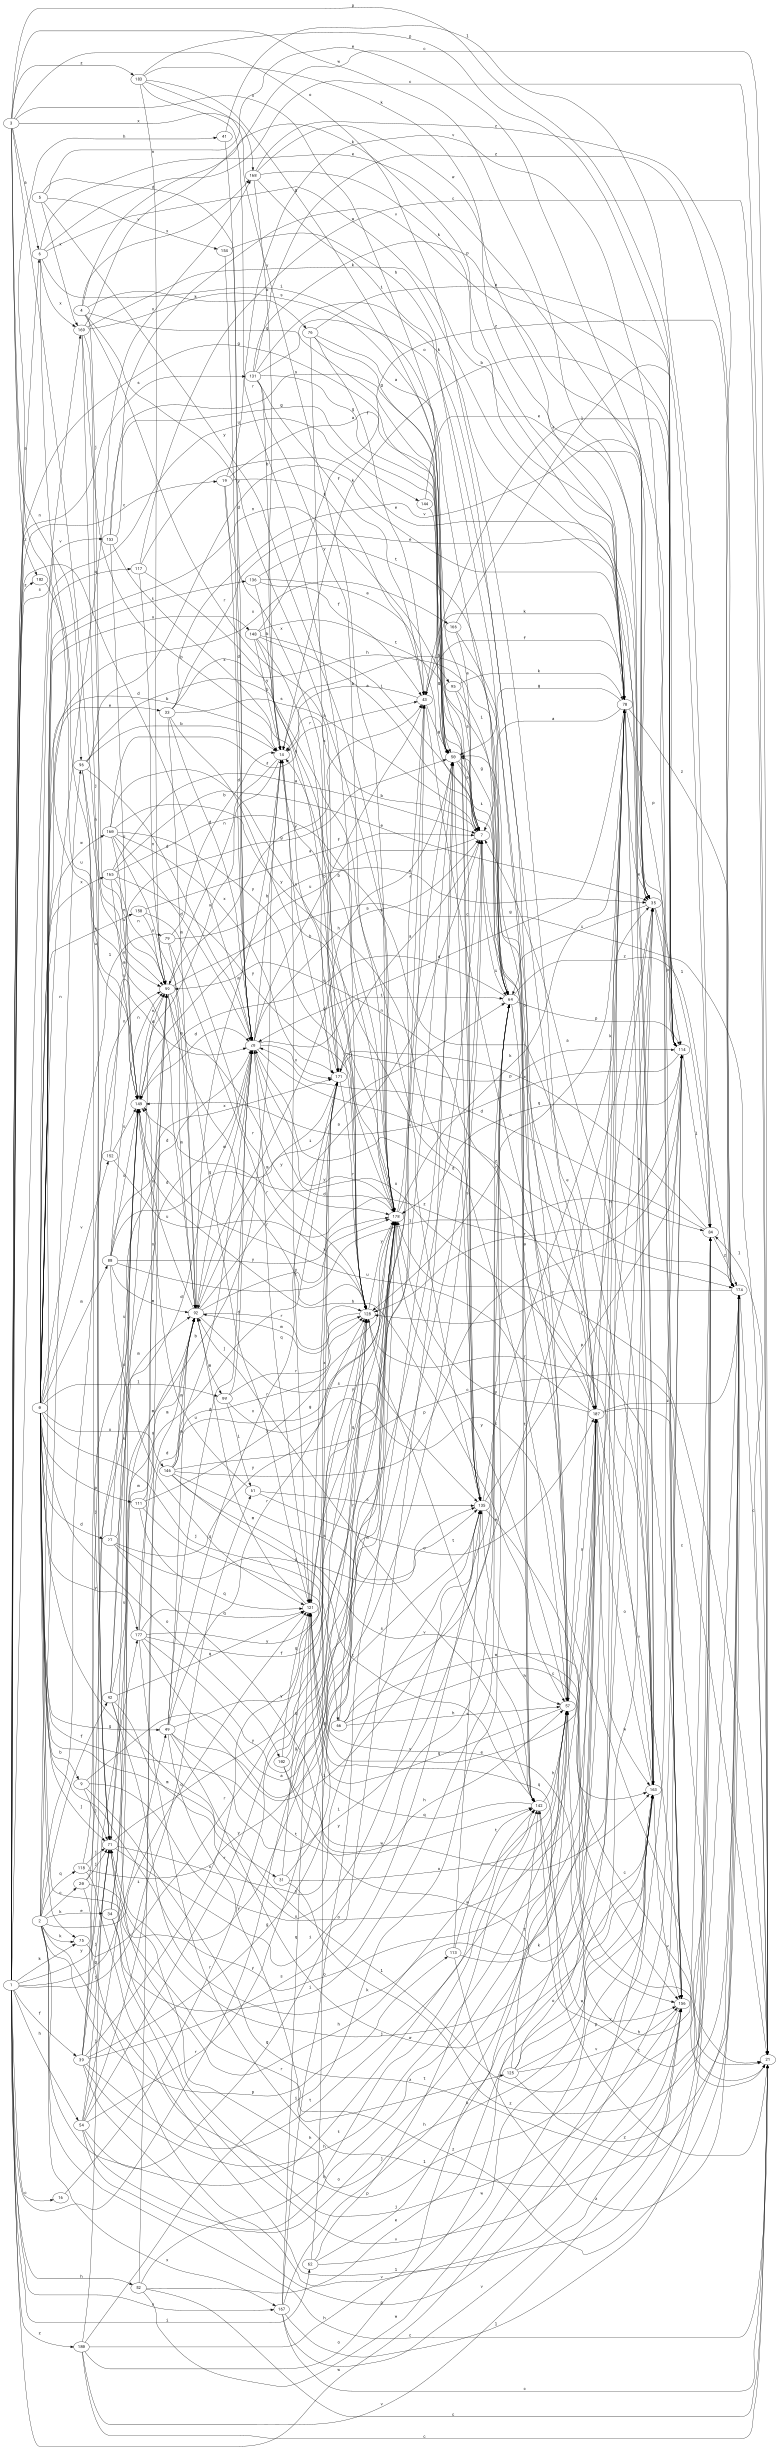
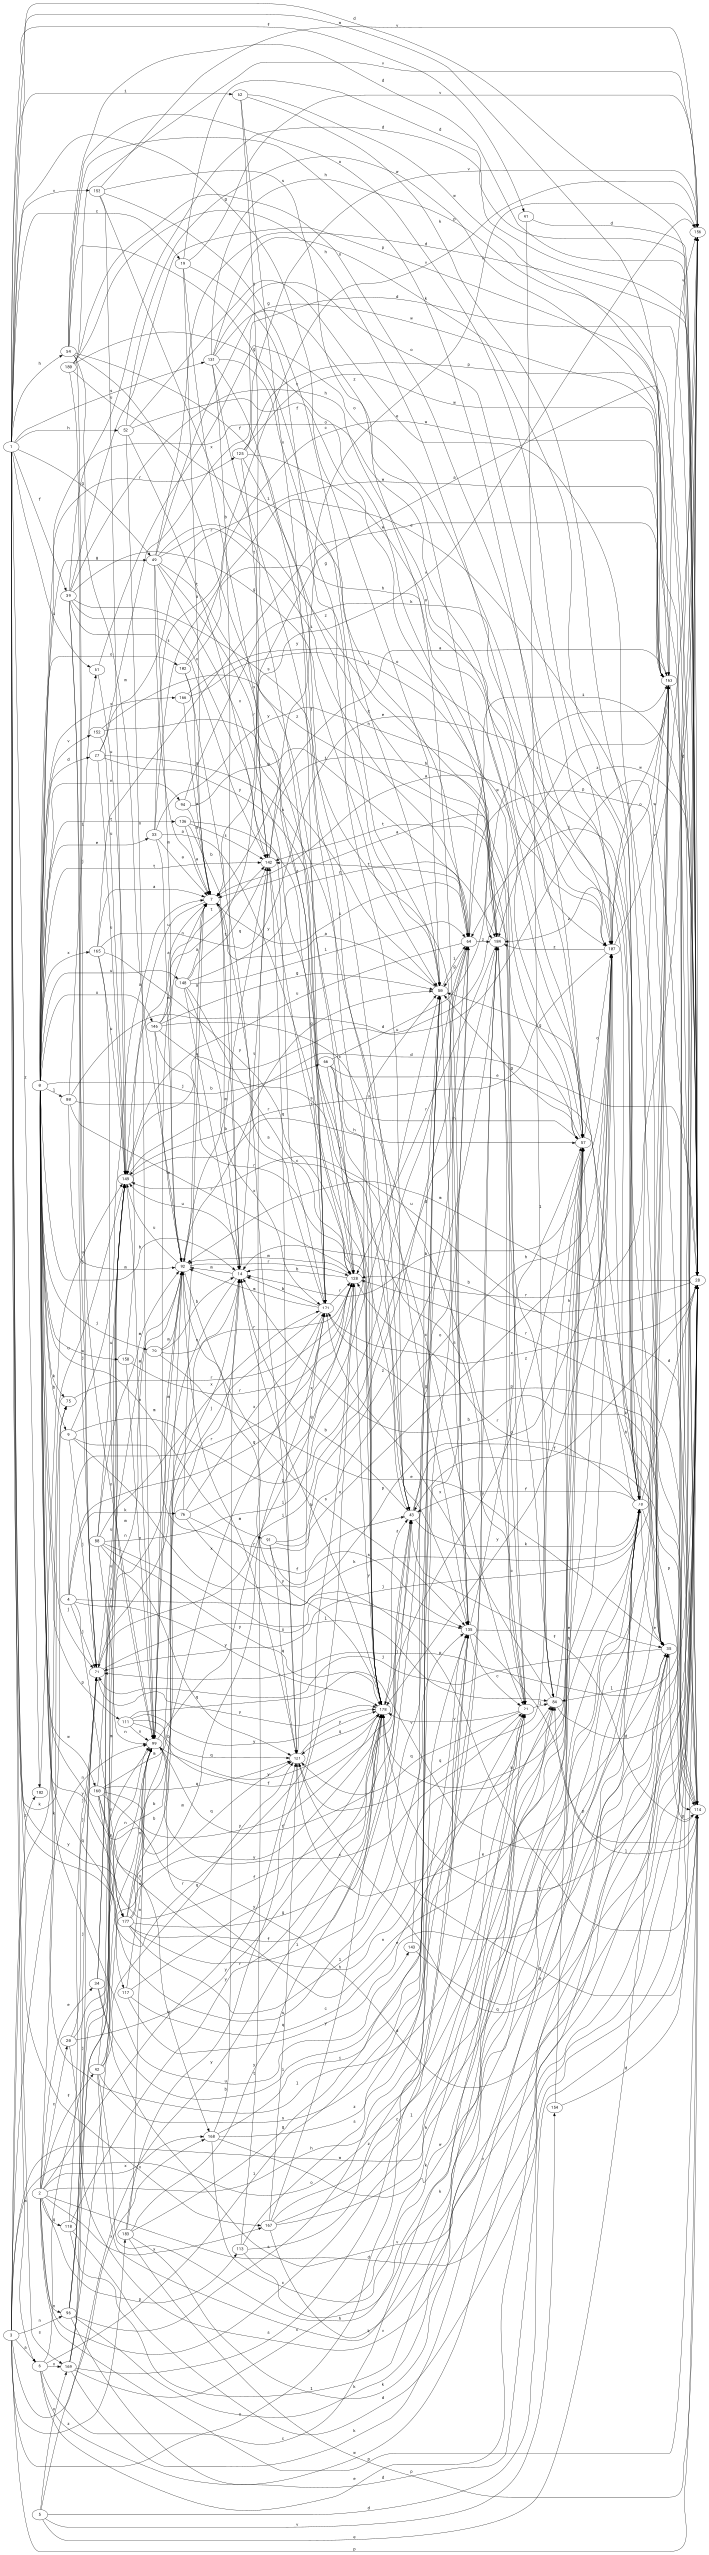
(124, 137) -> (269, 25)
(425, 504) -> (412, 1947)
(453, 687) -> (183, 805)
(227, 873) -> none
(110, 955) -> (97, 1323)
(295, 1172) -> none
(293, 1180) -> (254, 1070)
(739, 1290) -> (497, 942)
none -> (162, 1316)
(74, 1336) -> (62, 1755)
(460, 1347) -> (415, 1461)
(210, 1370) -> (74, 1229)
(361, 1502) -> none
(688, 1726) -> none
none -> (352, 1753)
(282, 1880) -> (269, 1540)
(15, 2185) -> none
(61, 2198) -> none
